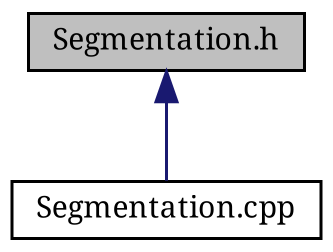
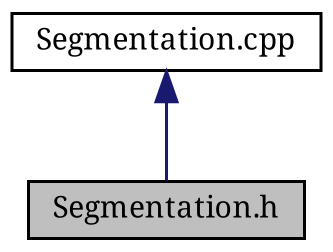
(166, 142) -> (166, 142)
